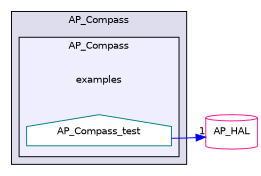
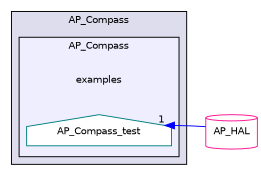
(184, 138) -> (192, 126)
